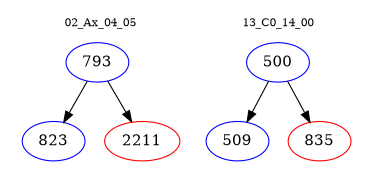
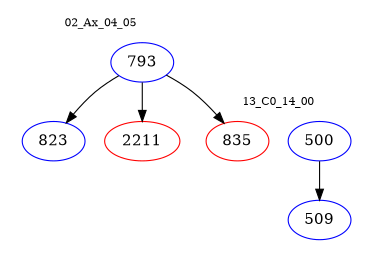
(296, 97) -> (182, 84)
